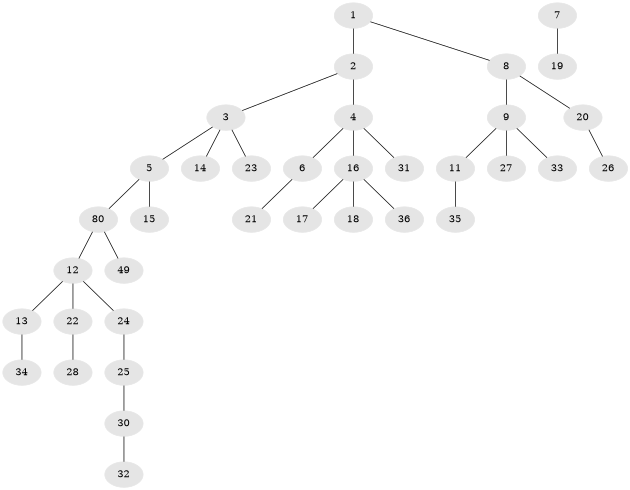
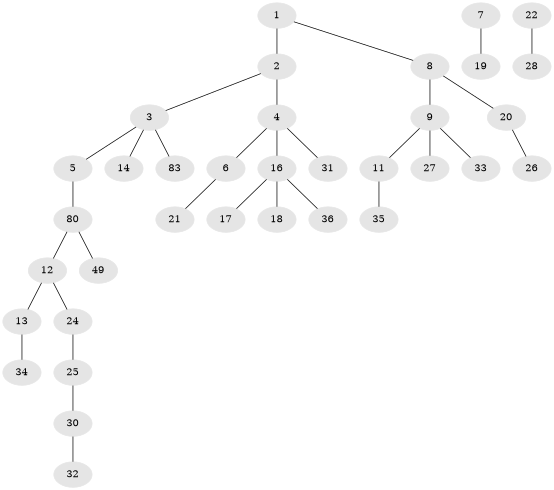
(251, 169) -> (175, 169)
(149, 220) -> none
(73, 296) -> none
